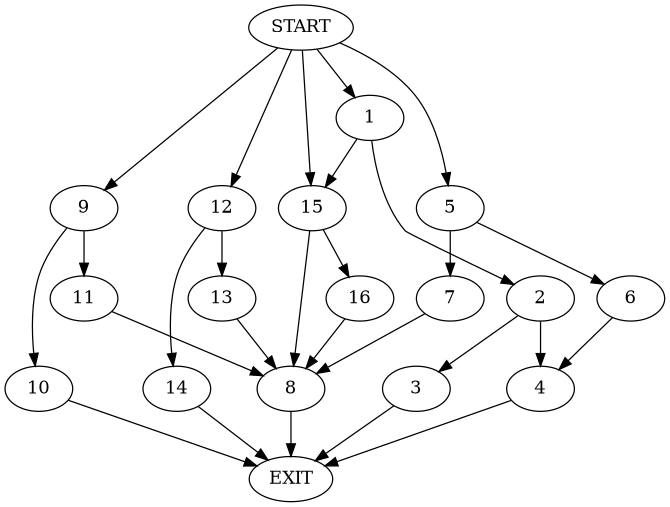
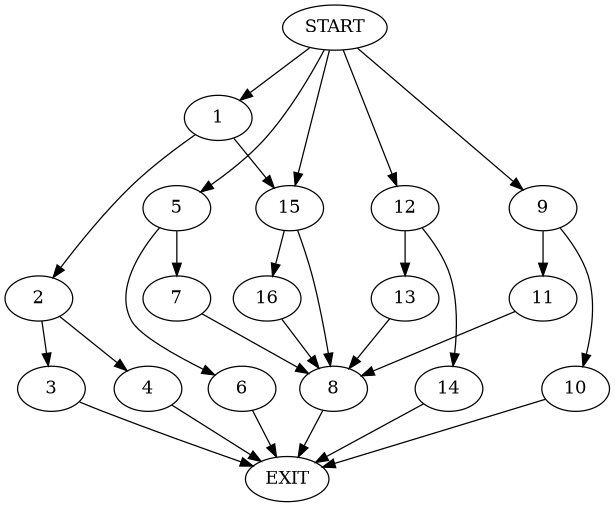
(590, 339) -> (262, 428)
